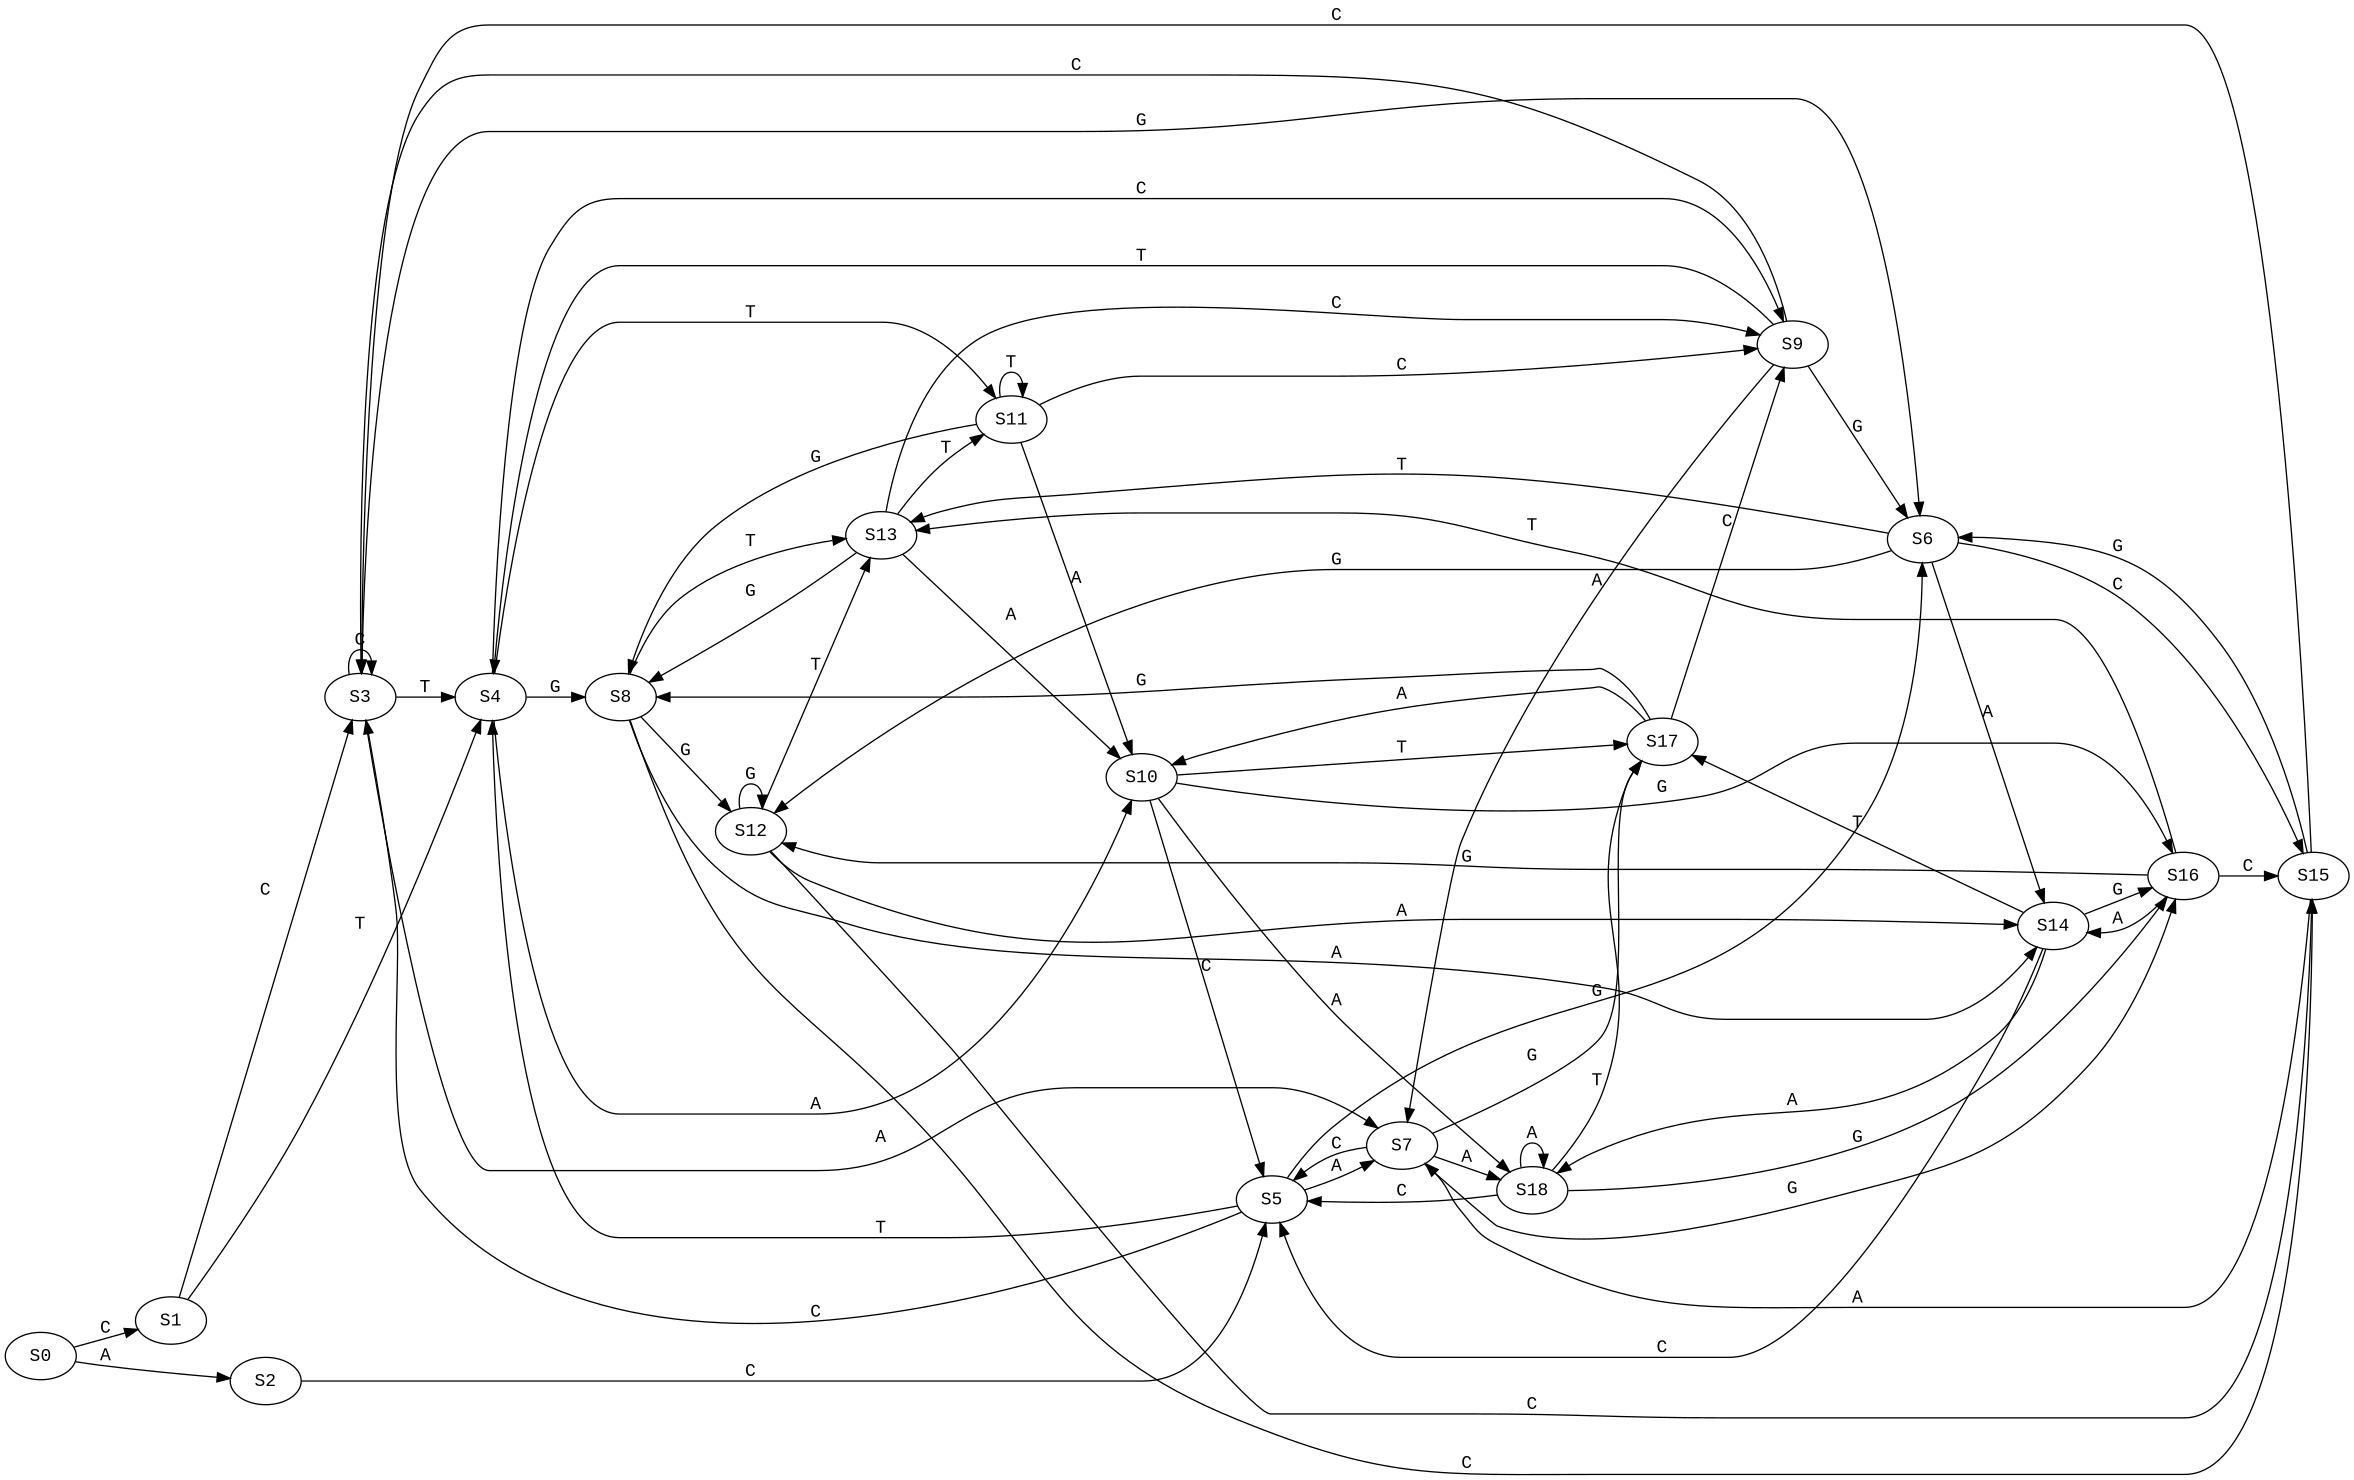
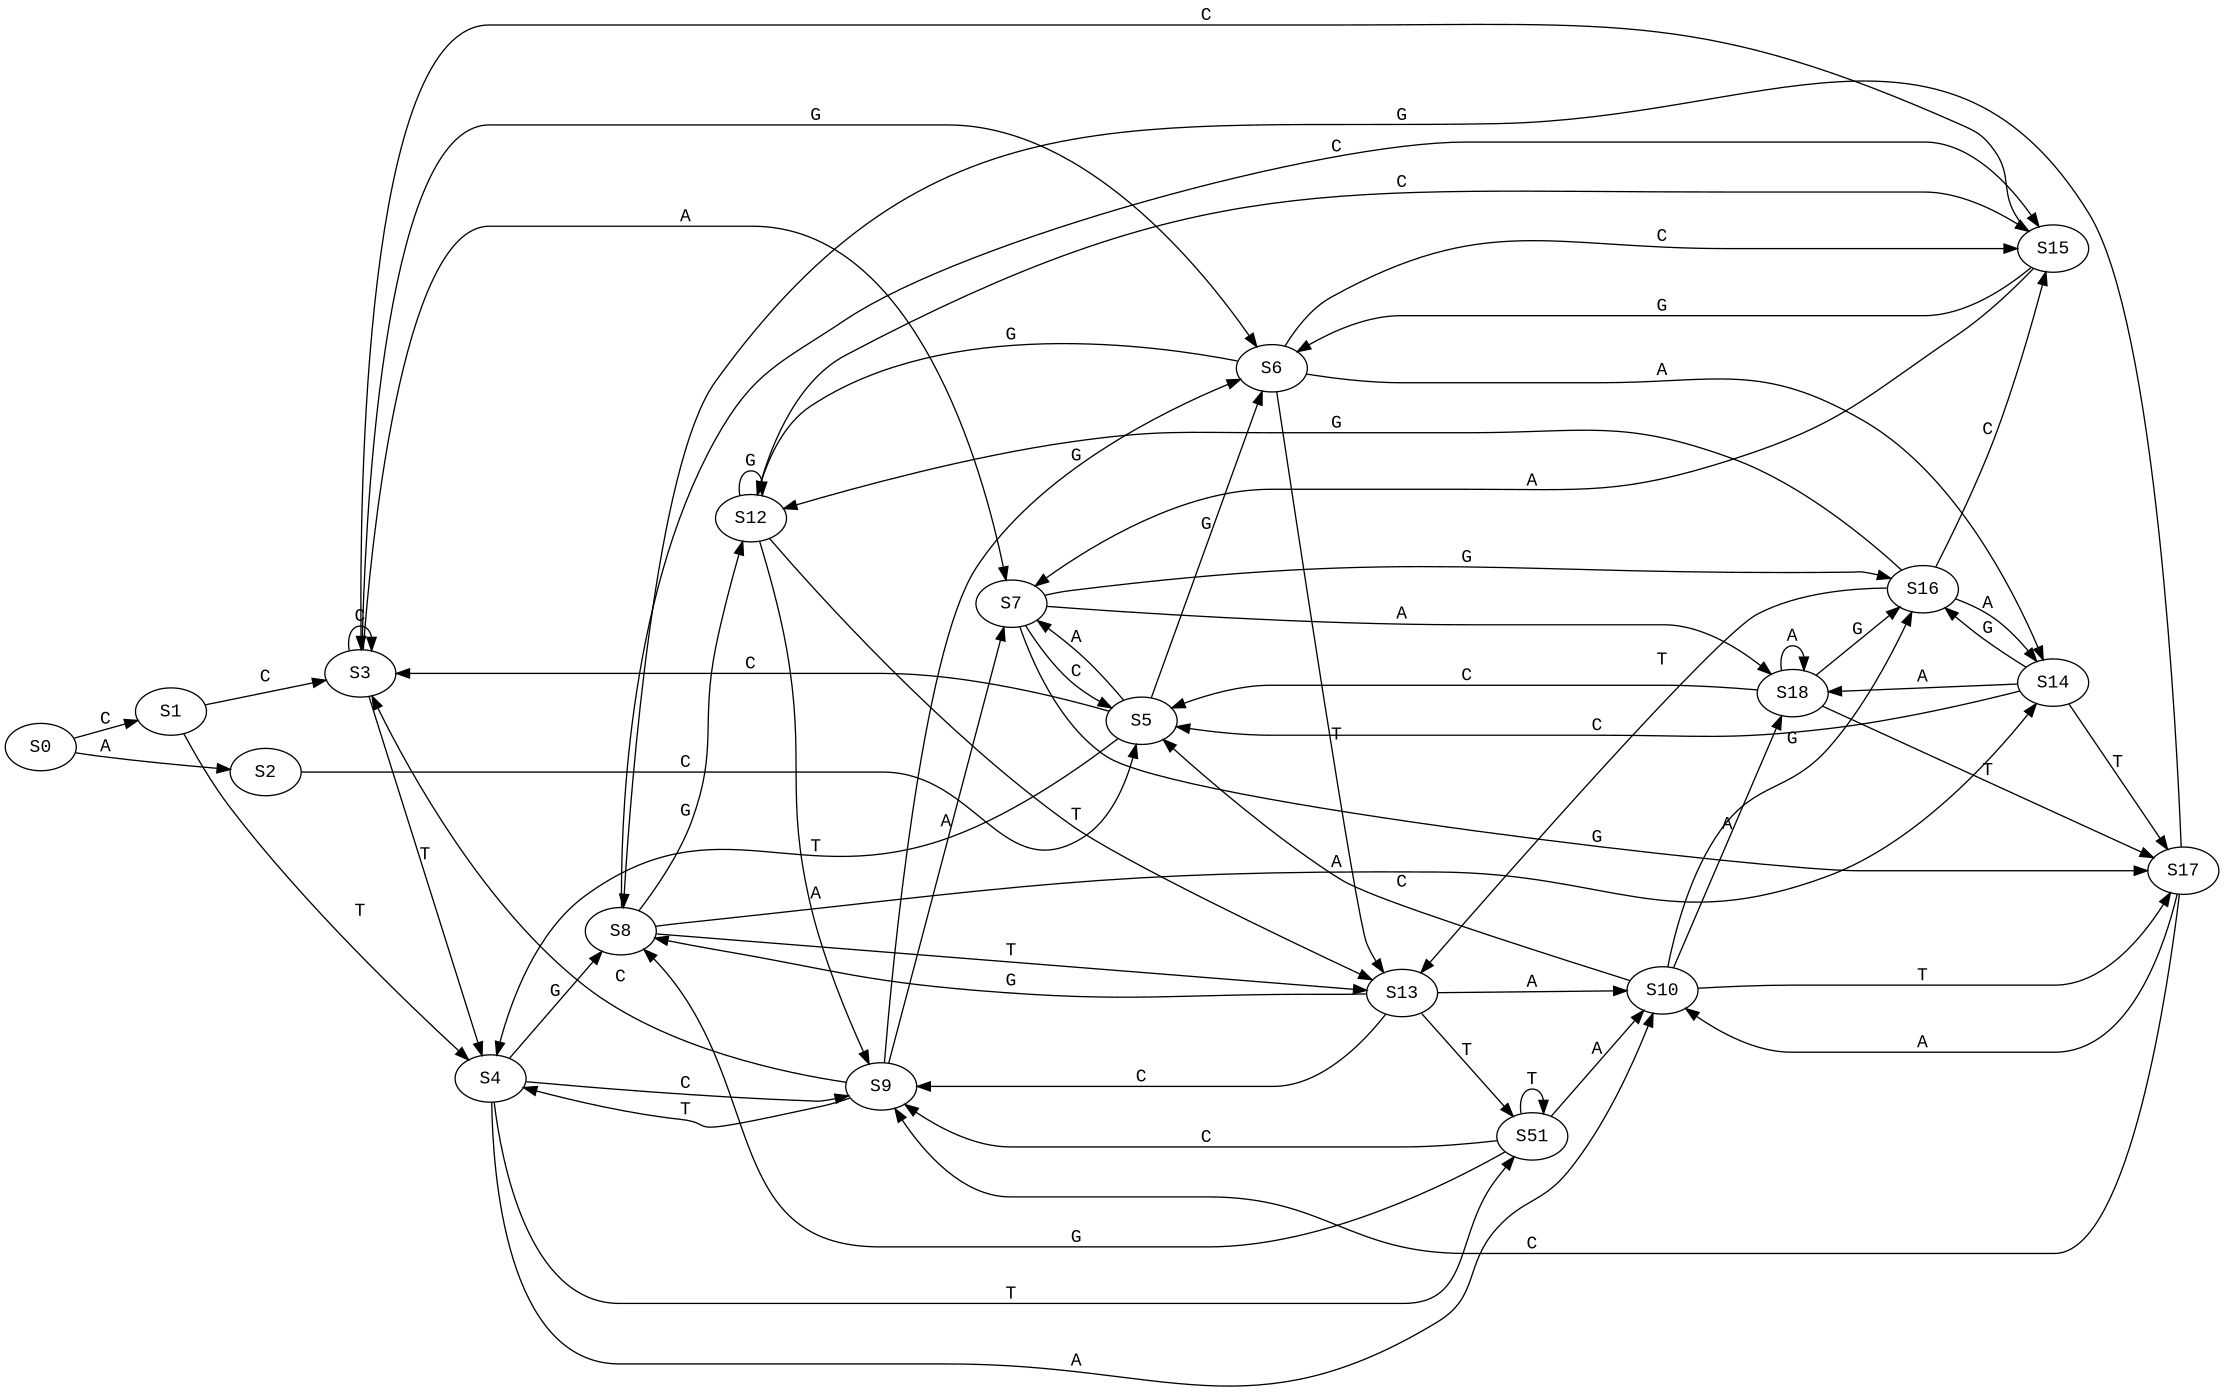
(1011, 420) -> (1532, 1136)
(1378, 922) -> (797, 800)
